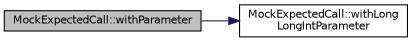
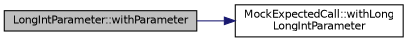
(103, 21) -> (101, 21)
